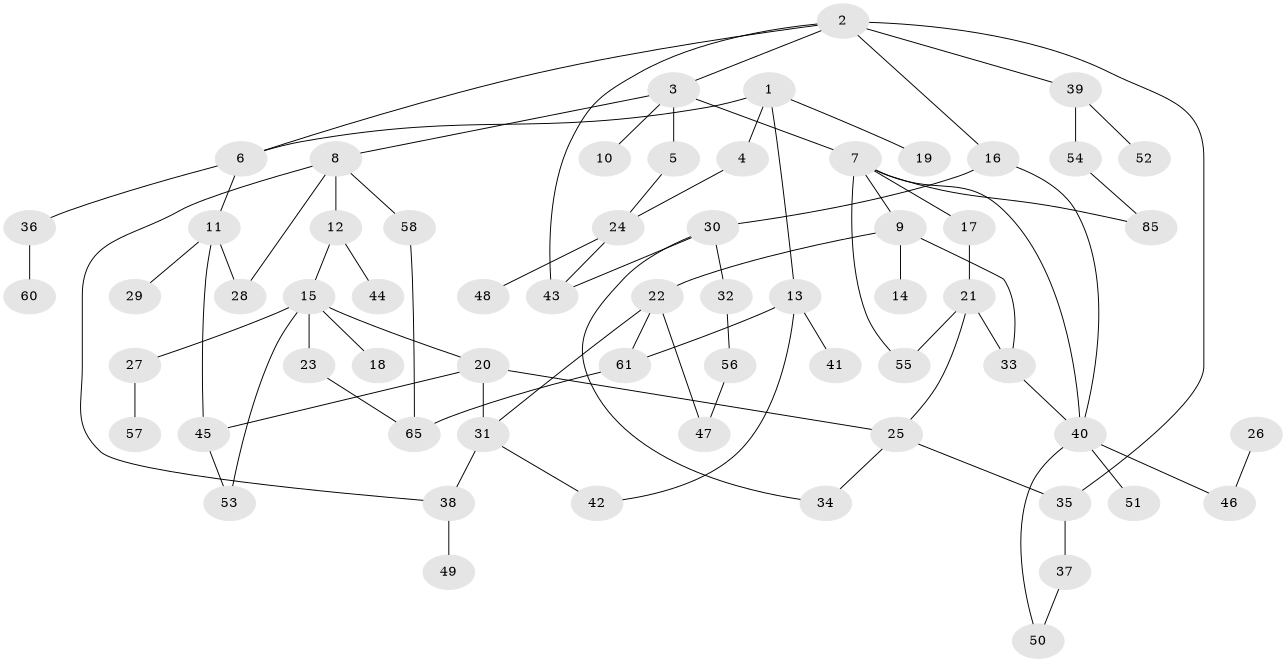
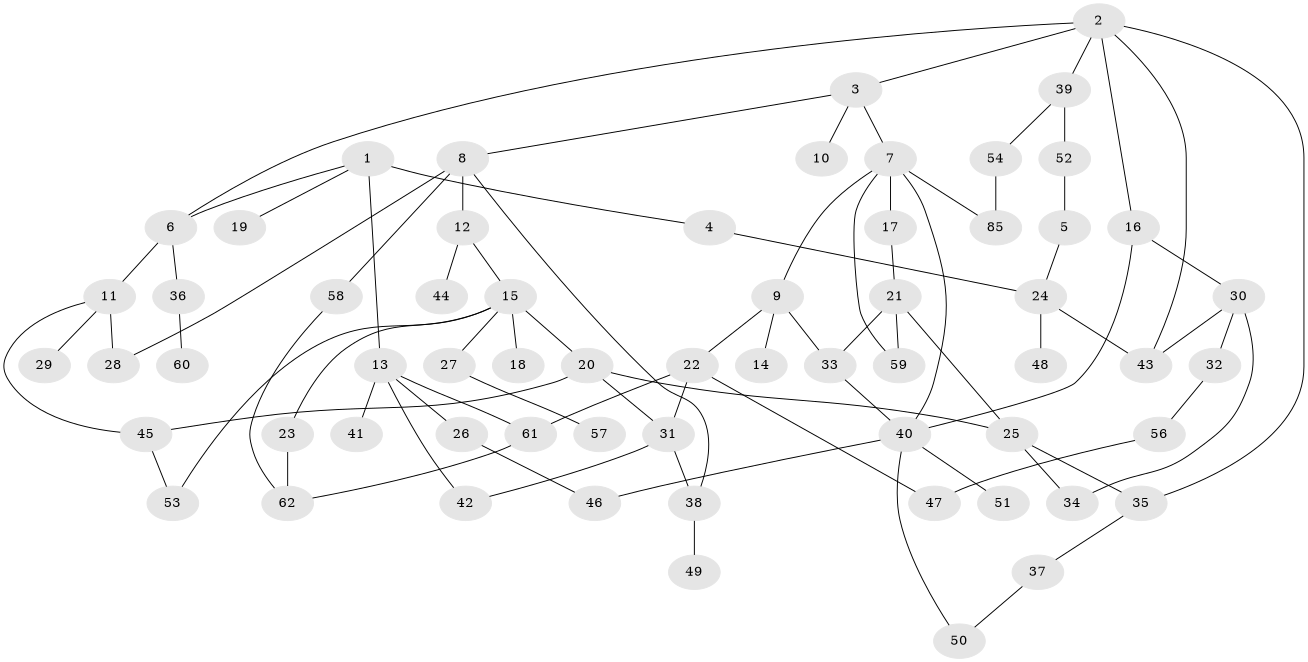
(674, 124) -> (1065, 193)
(904, 366) -> (899, 366)
none -> (421, 400)
(414, 434) -> (288, 503)
